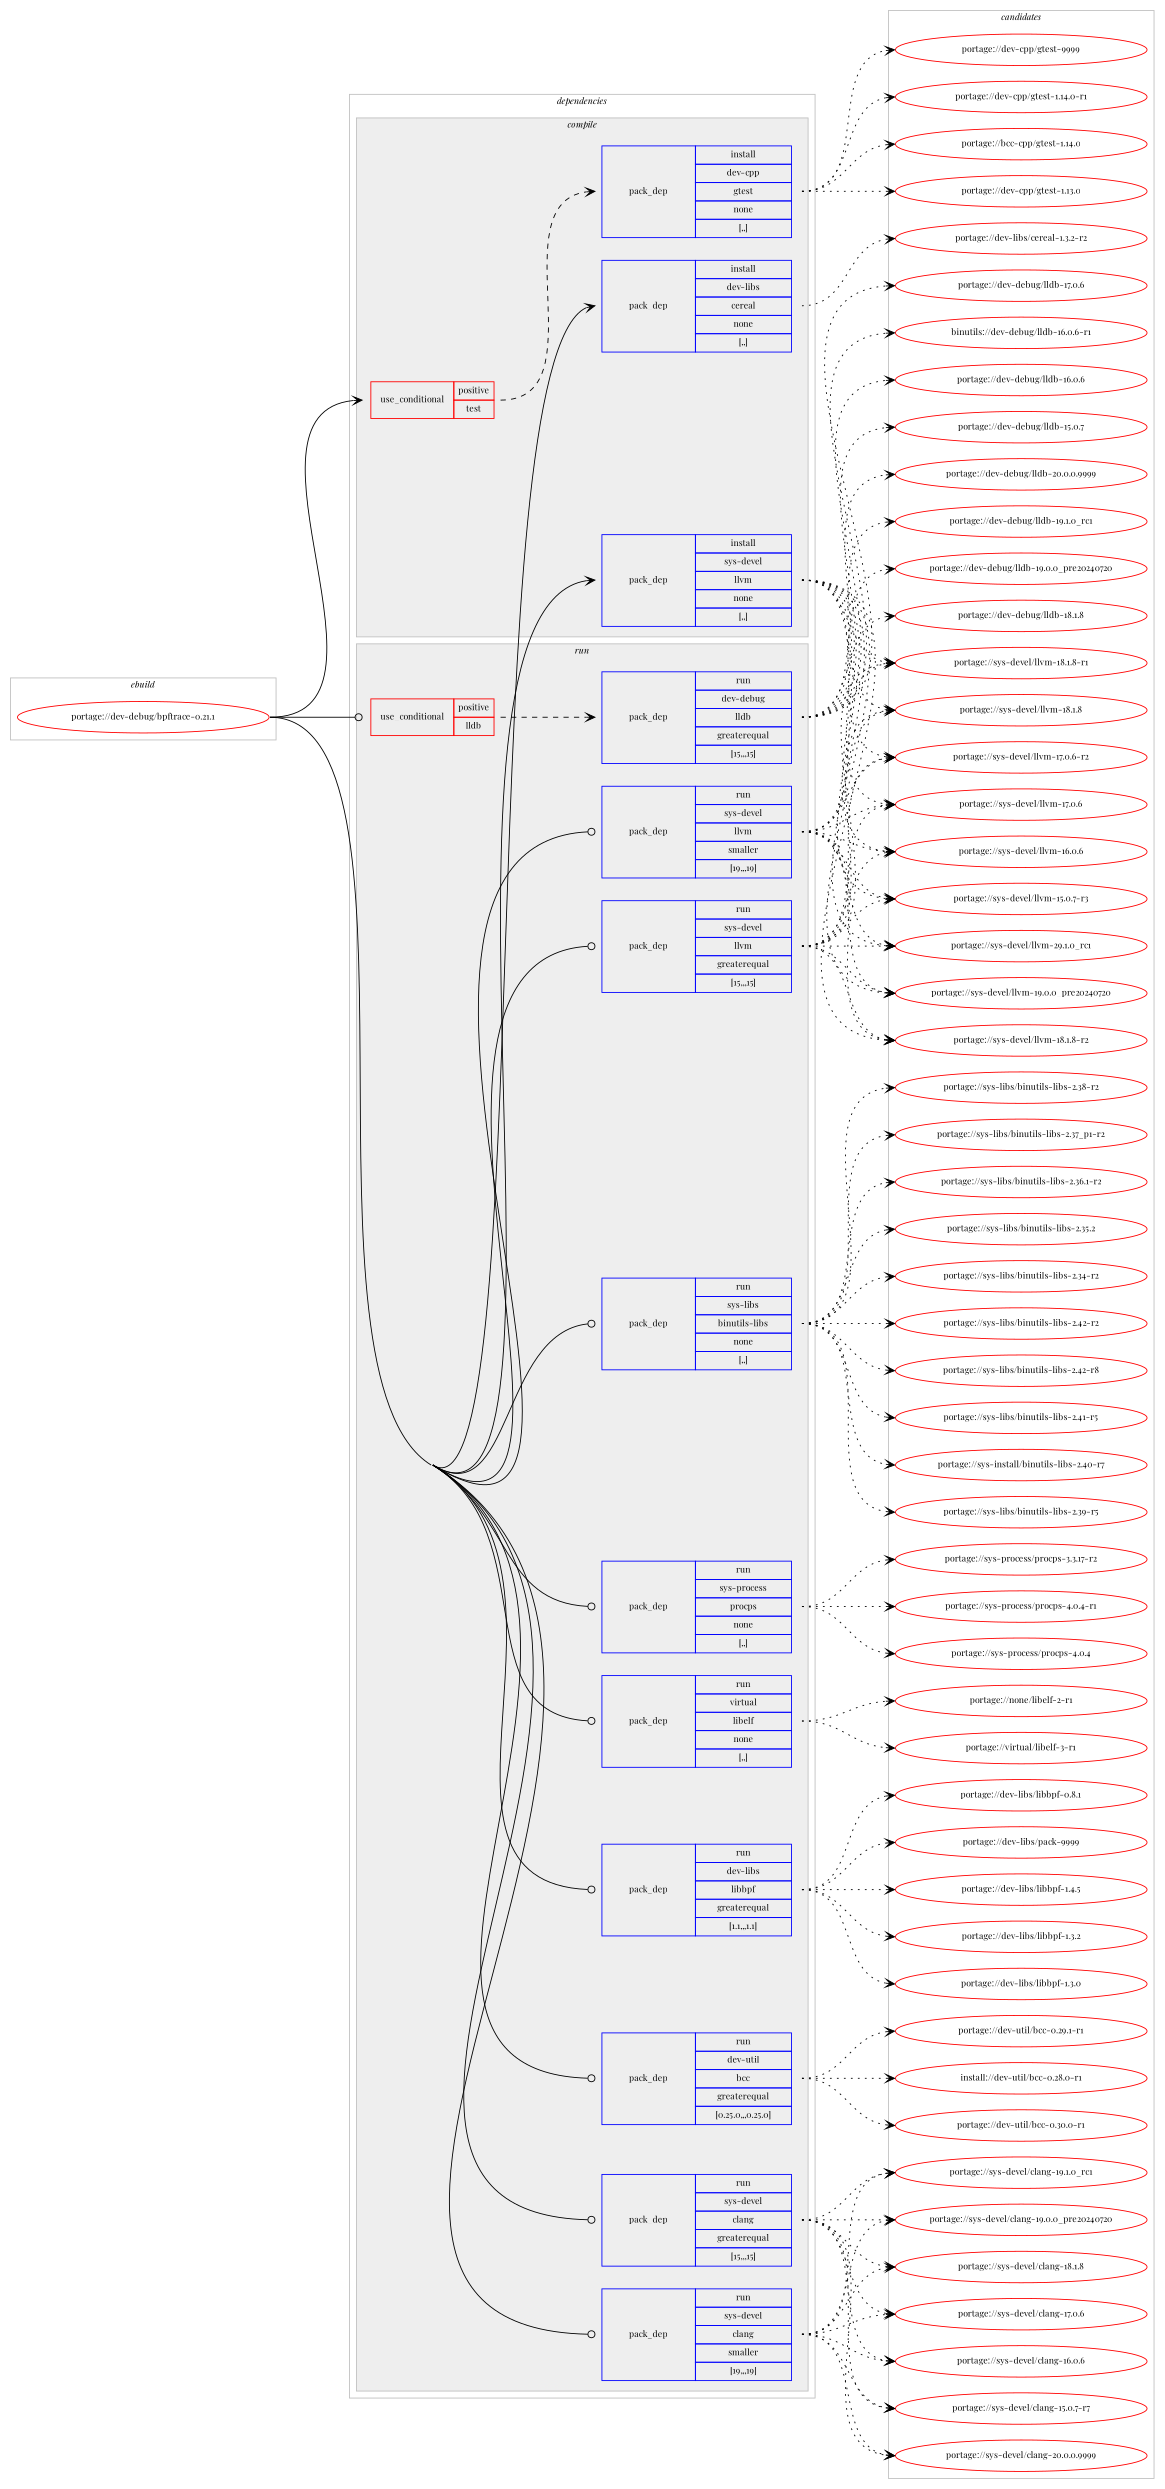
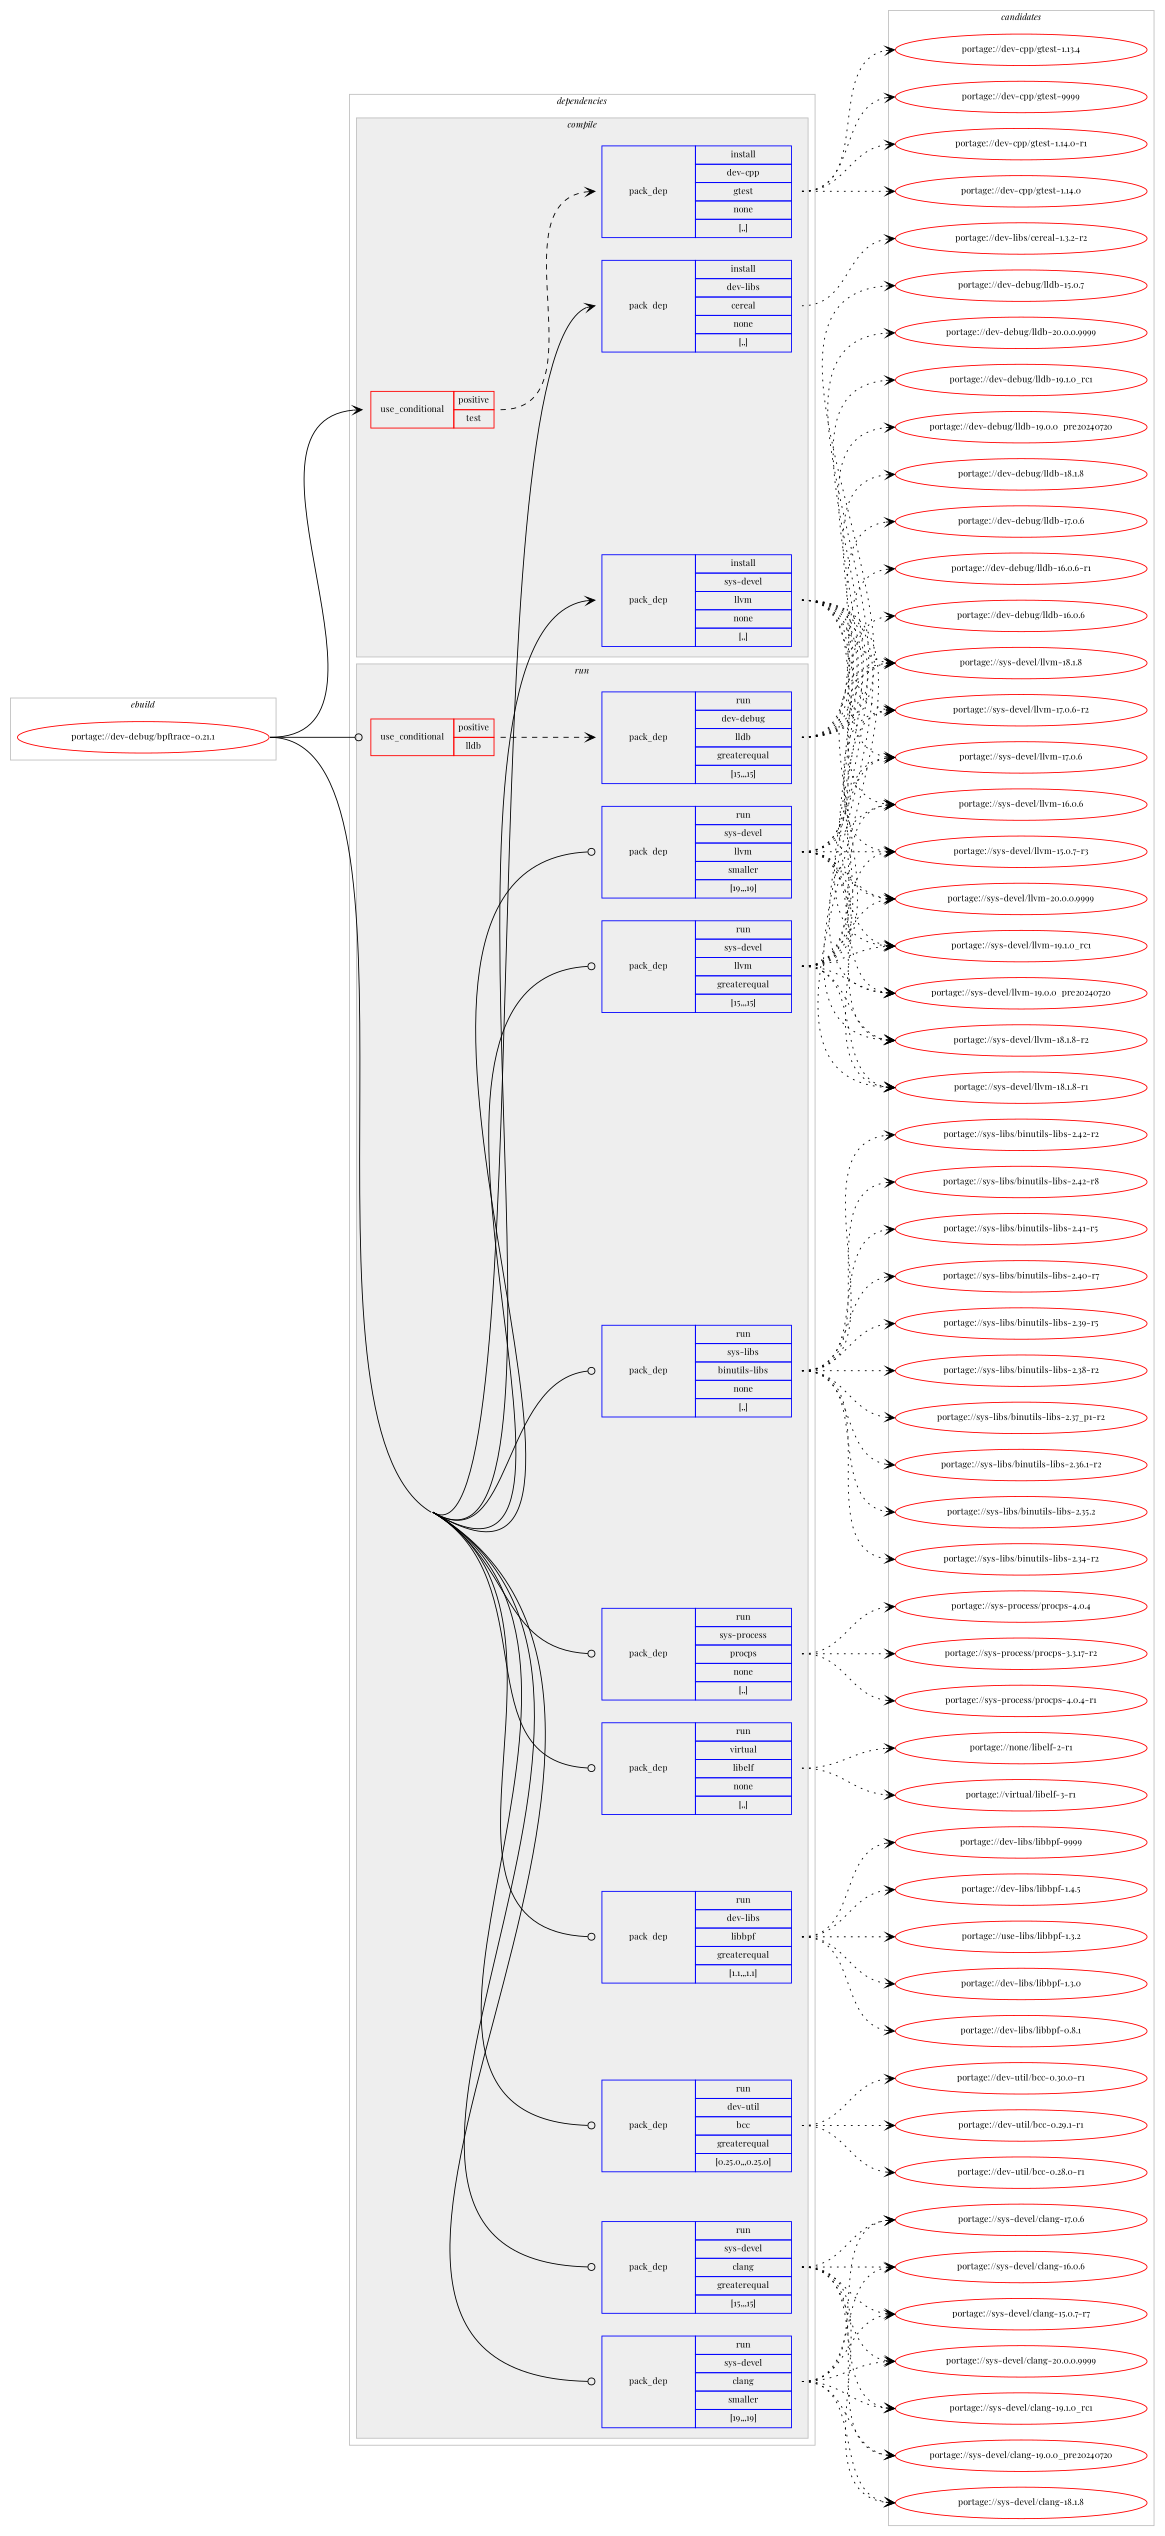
(1021, 144) -> (1021, 191)
(1021, 191) -> (1021, 50)
(1021, 333) -> (1021, 569)
none -> (1021, 899)
(1021, 946) -> (1021, 946)
(1021, 1465) -> (1021, 1276)
(1021, 1842) -> (1021, 1842)
(1021, 1937) -> (1021, 1937)
(1021, 2078) -> (1021, 2173)
